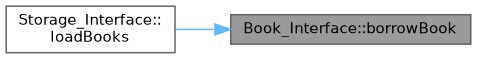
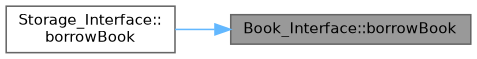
(91, 29) -> (91, 29)
